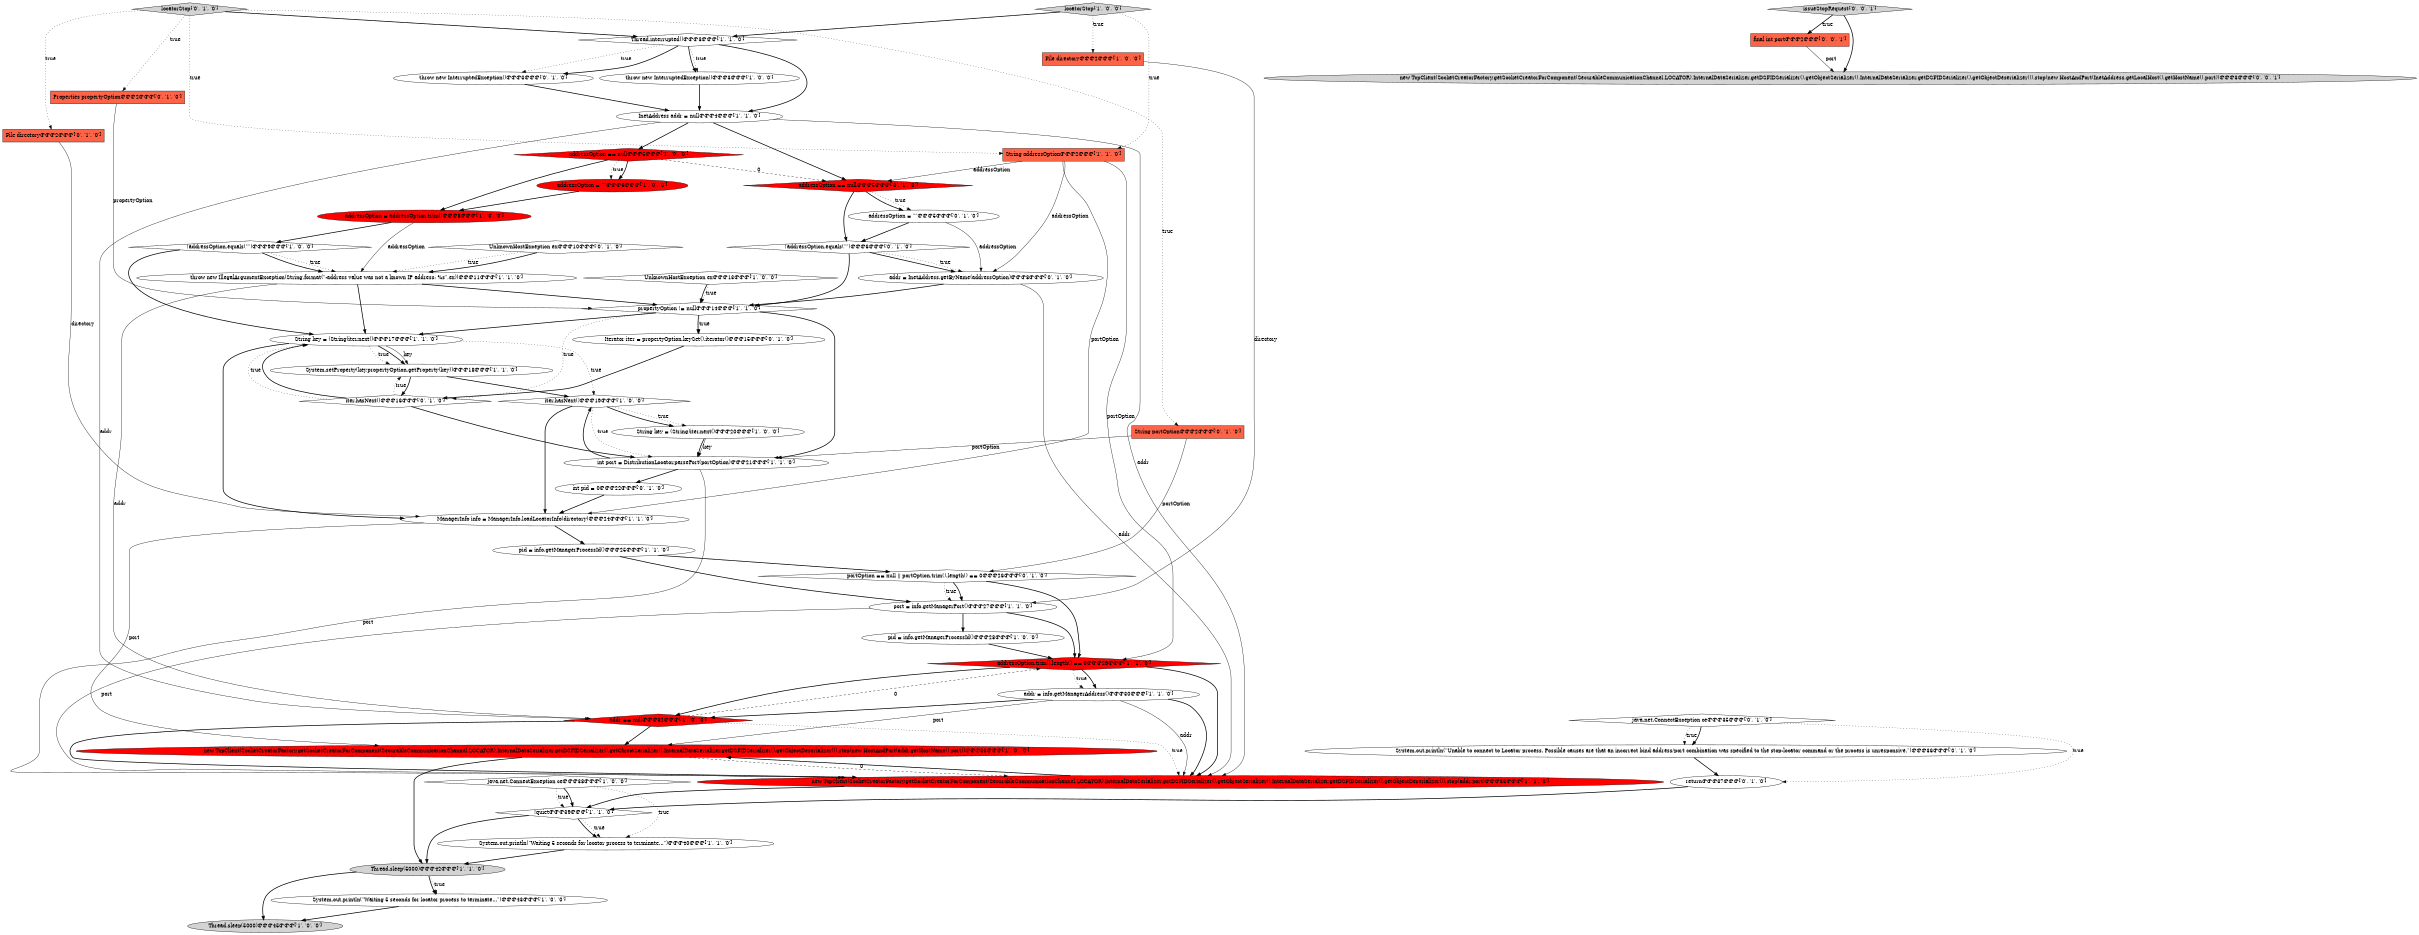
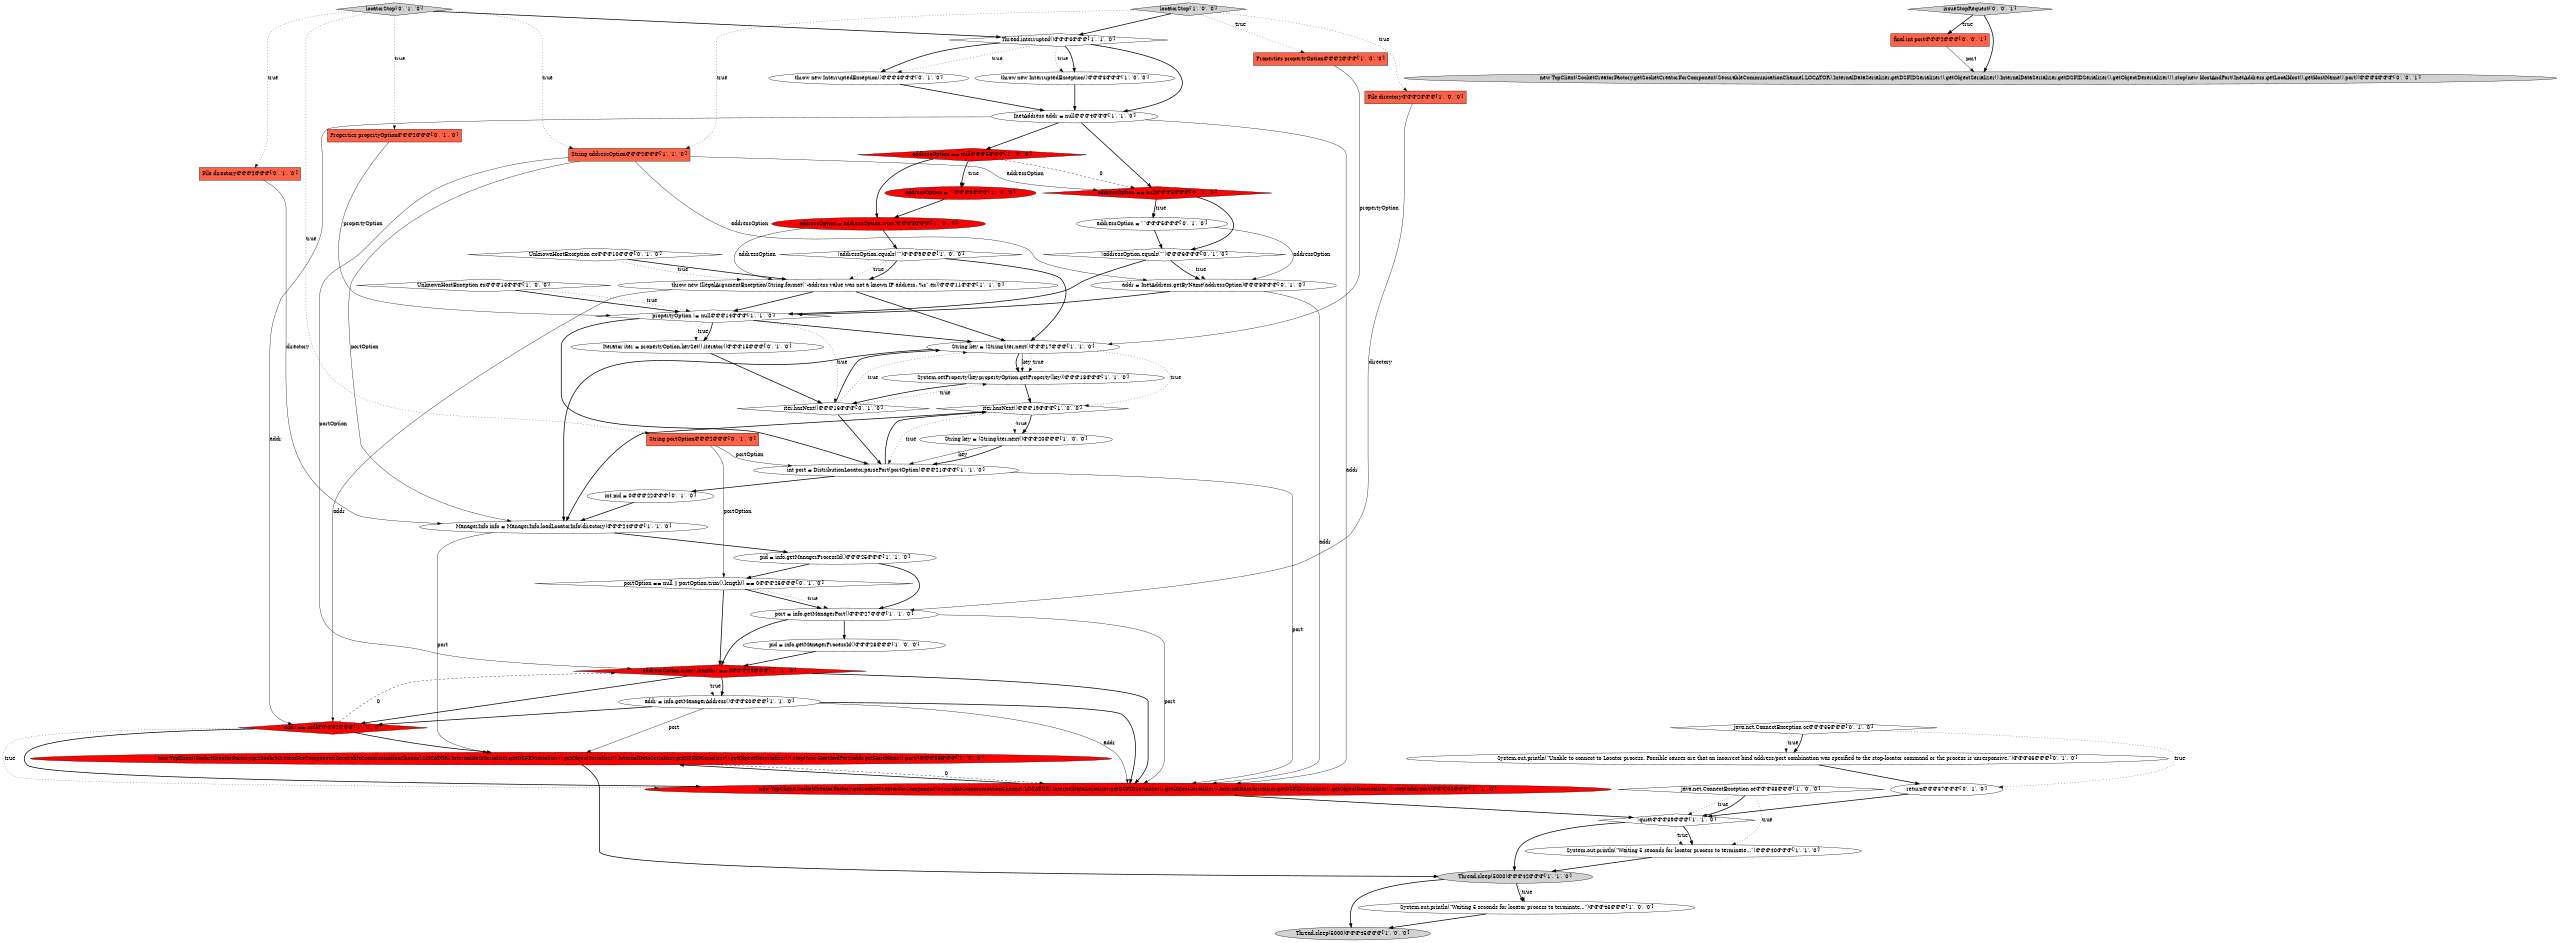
none -> (1321, 59)
